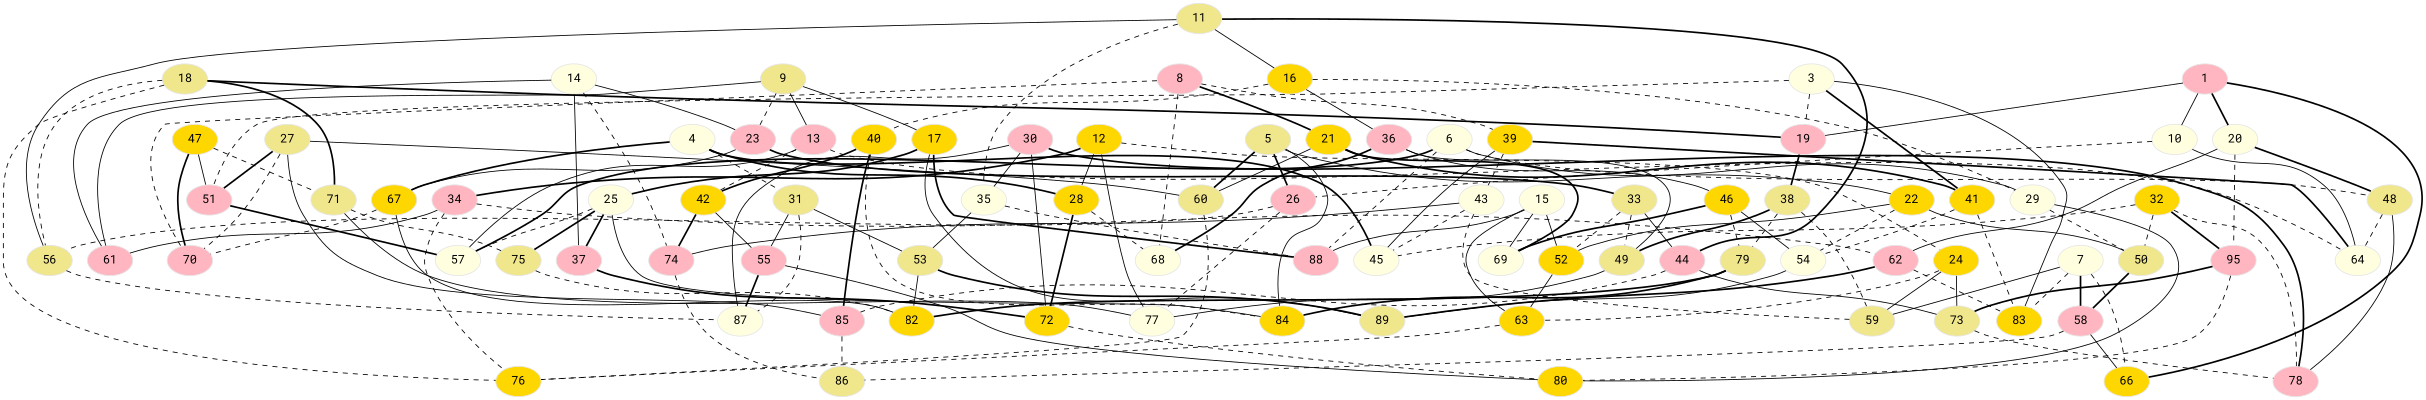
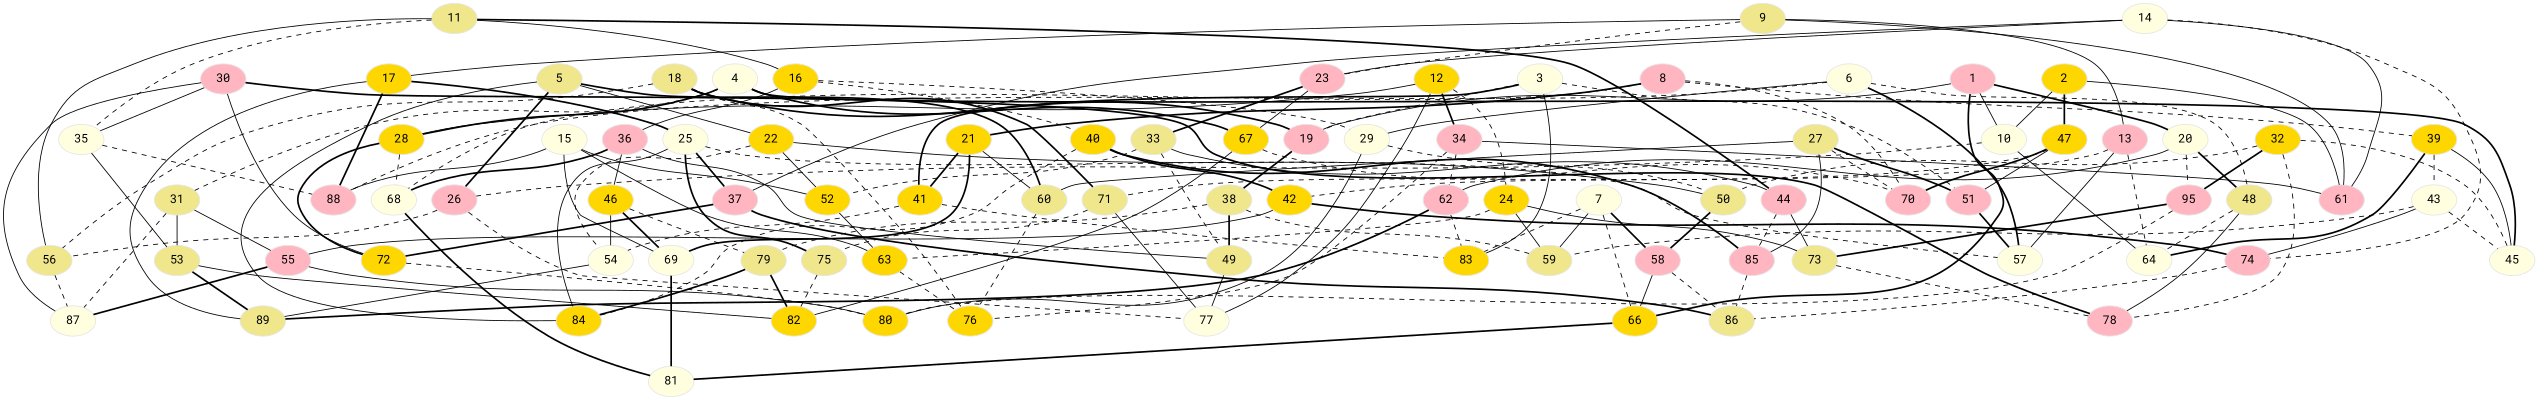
none -> (2064, 79)
none -> (1205, 276)
none -> (671, 381)
